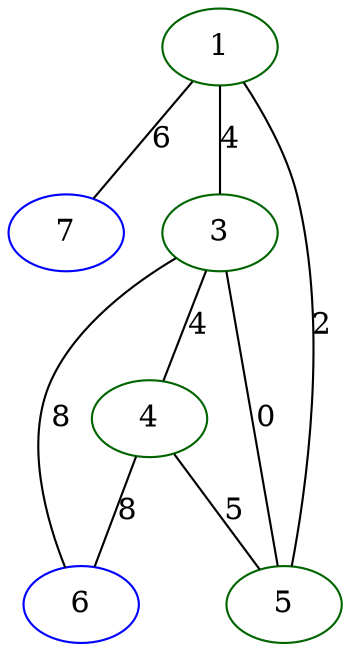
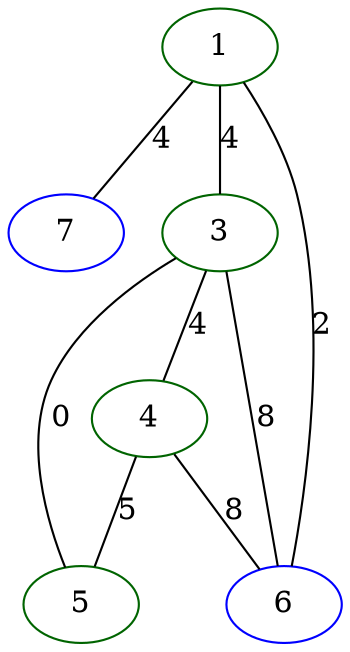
(162, 140) -> (162, 140)
(313, 318) -> (313, 318)
